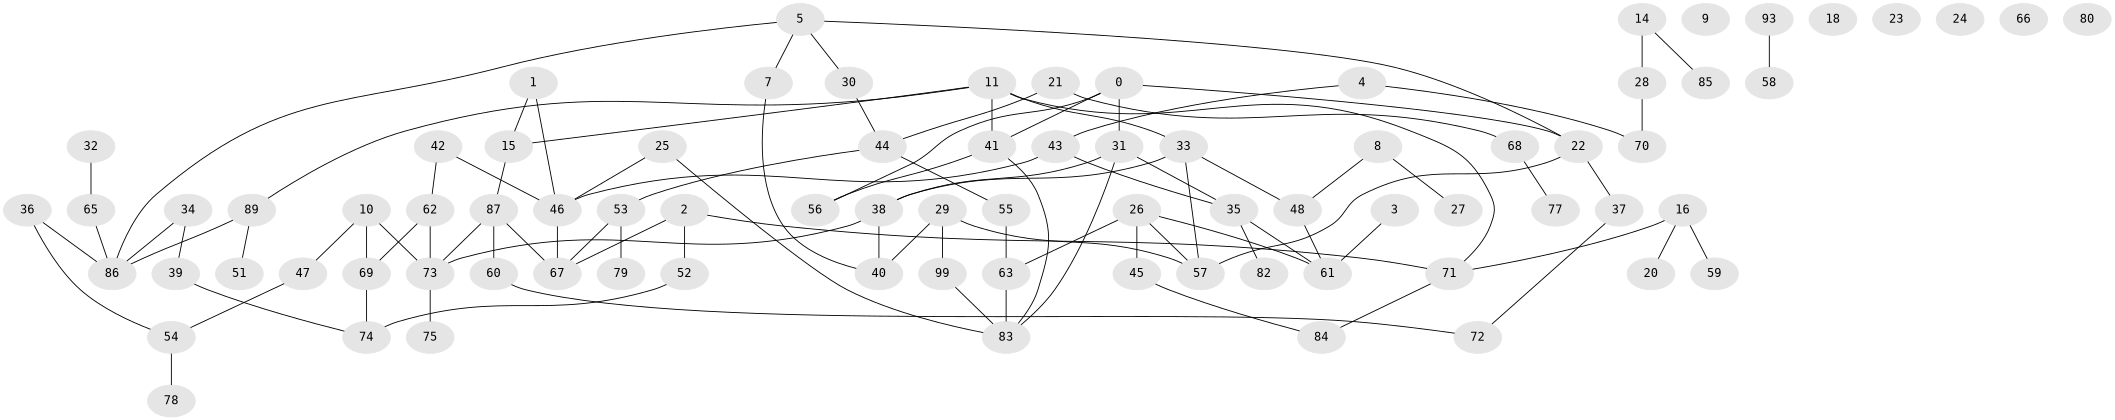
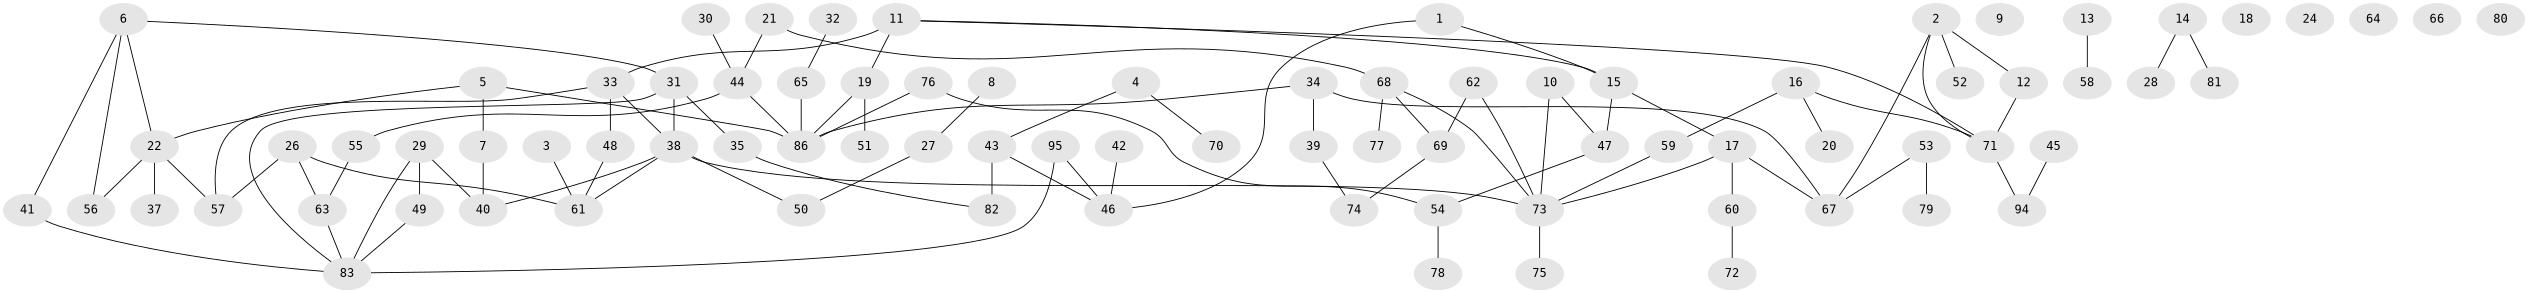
(1769, 19) -> (2087, 19)
(1897, 19) -> none
none -> (2374, 19)
(825, 51) -> none
(1119, 83) -> (124, 19)
(1706, 83) -> (2215, 83)
none -> (2024, 83)
(992, 115) -> none
none -> (1609, 115)
(1642, 115) -> none
none -> (1475, 133)
(662, 147) -> (1056, 147)
(748, 169) -> (769, 115)
(910, 175) -> (123, 178)
(434, 178) -> none
(1338, 178) -> none
none -> (1604, 178)
(1143, 182) -> (992, 179)
(27, 210) -> (928, 83)
(252, 210) -> (865, 83)
(494, 210) -> (1732, 147)
none -> (801, 210)
(1137, 237) -> none
(1276, 239) -> (626, 178)
(367, 242) -> (1412, 115)
(557, 248) -> (1592, 107)
(1128, 248) -> (380, 209)
(943, 274) -> (420, 210)
(1549, 274) -> none
(526, 306) -> none
(1321, 337) -> (2022, 210)
